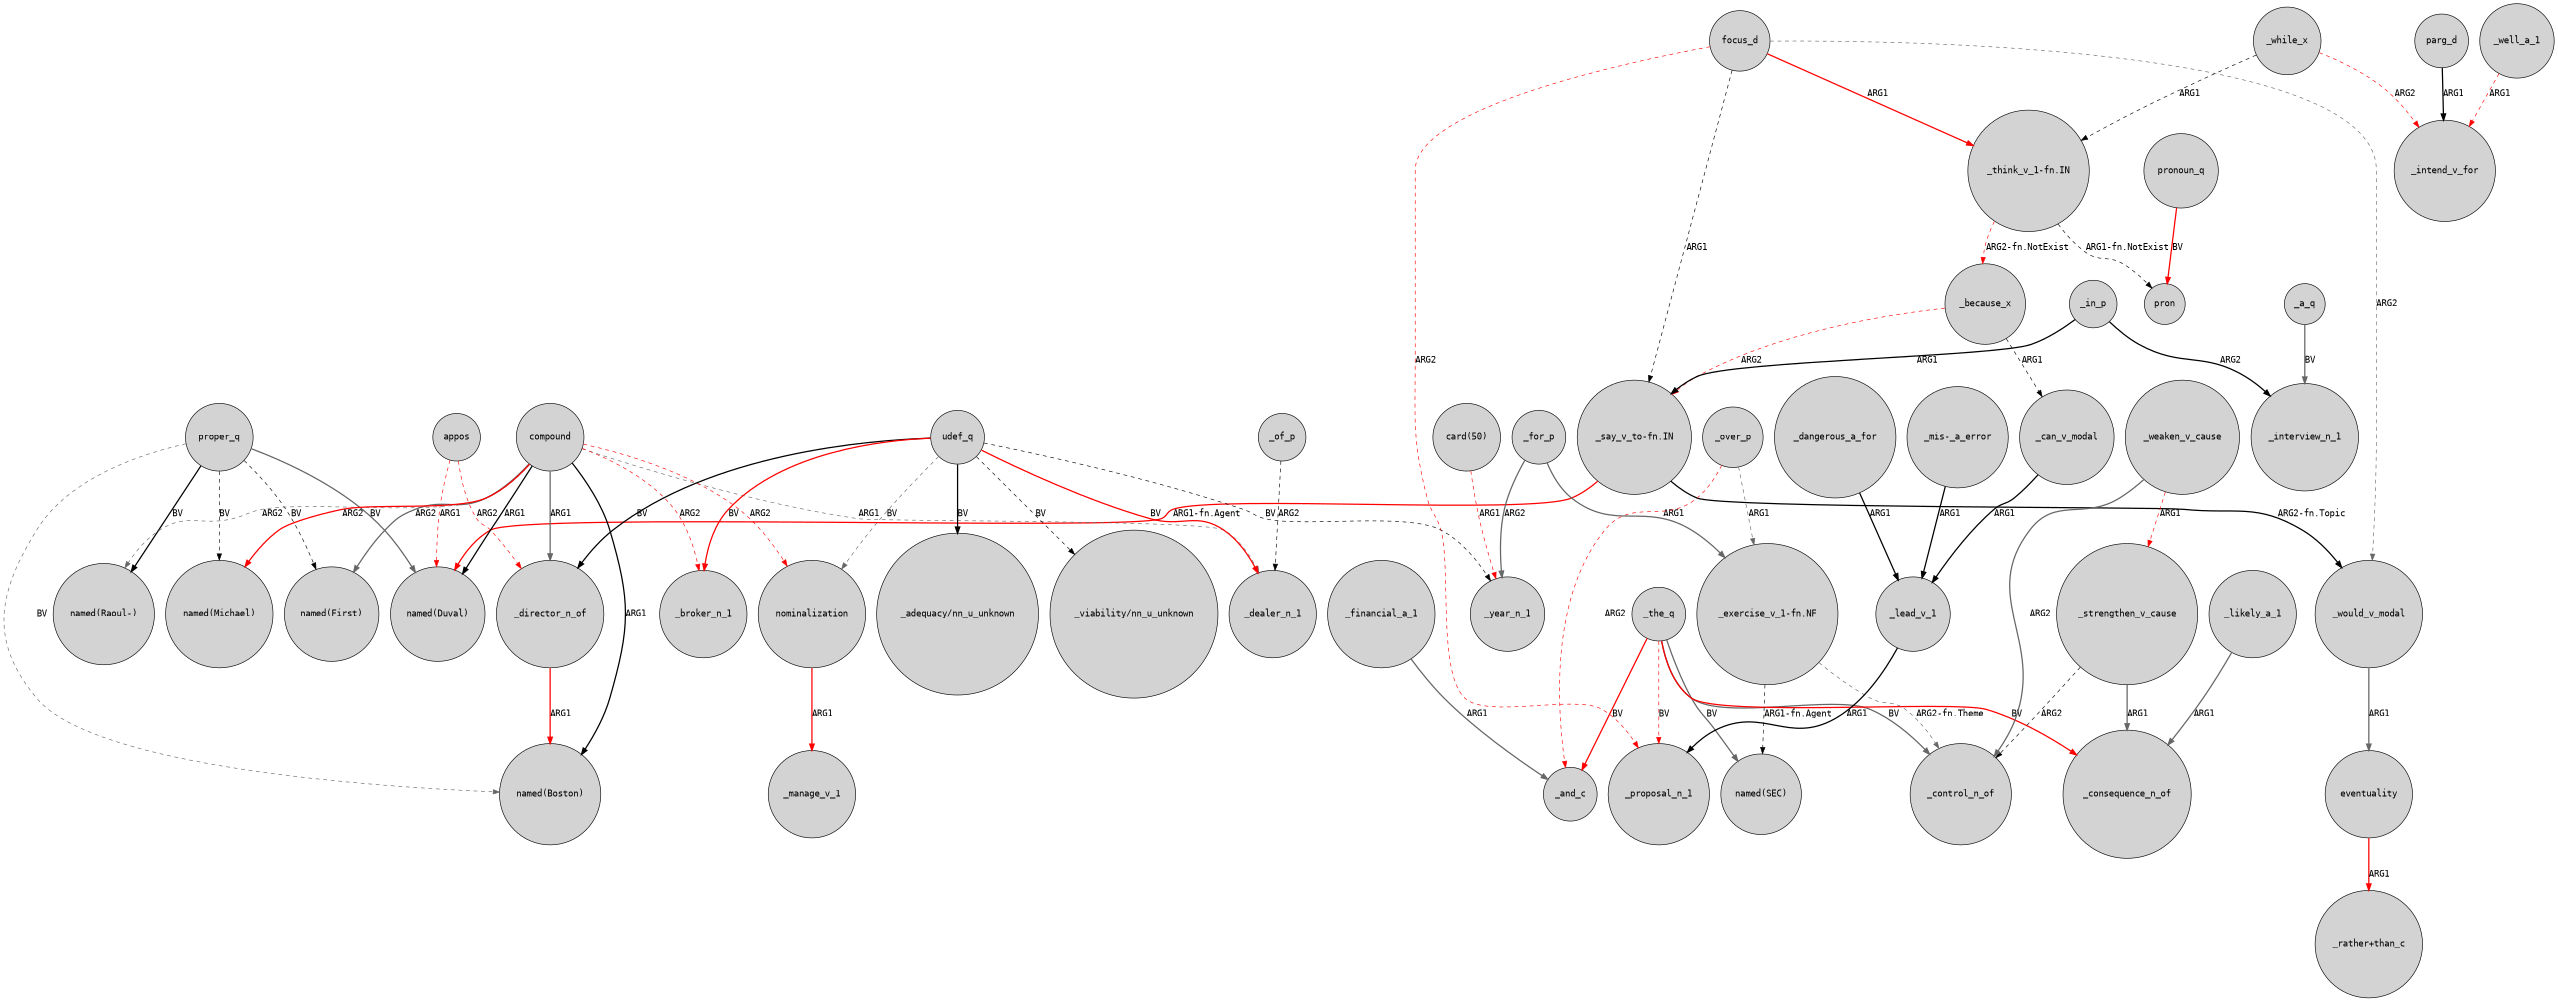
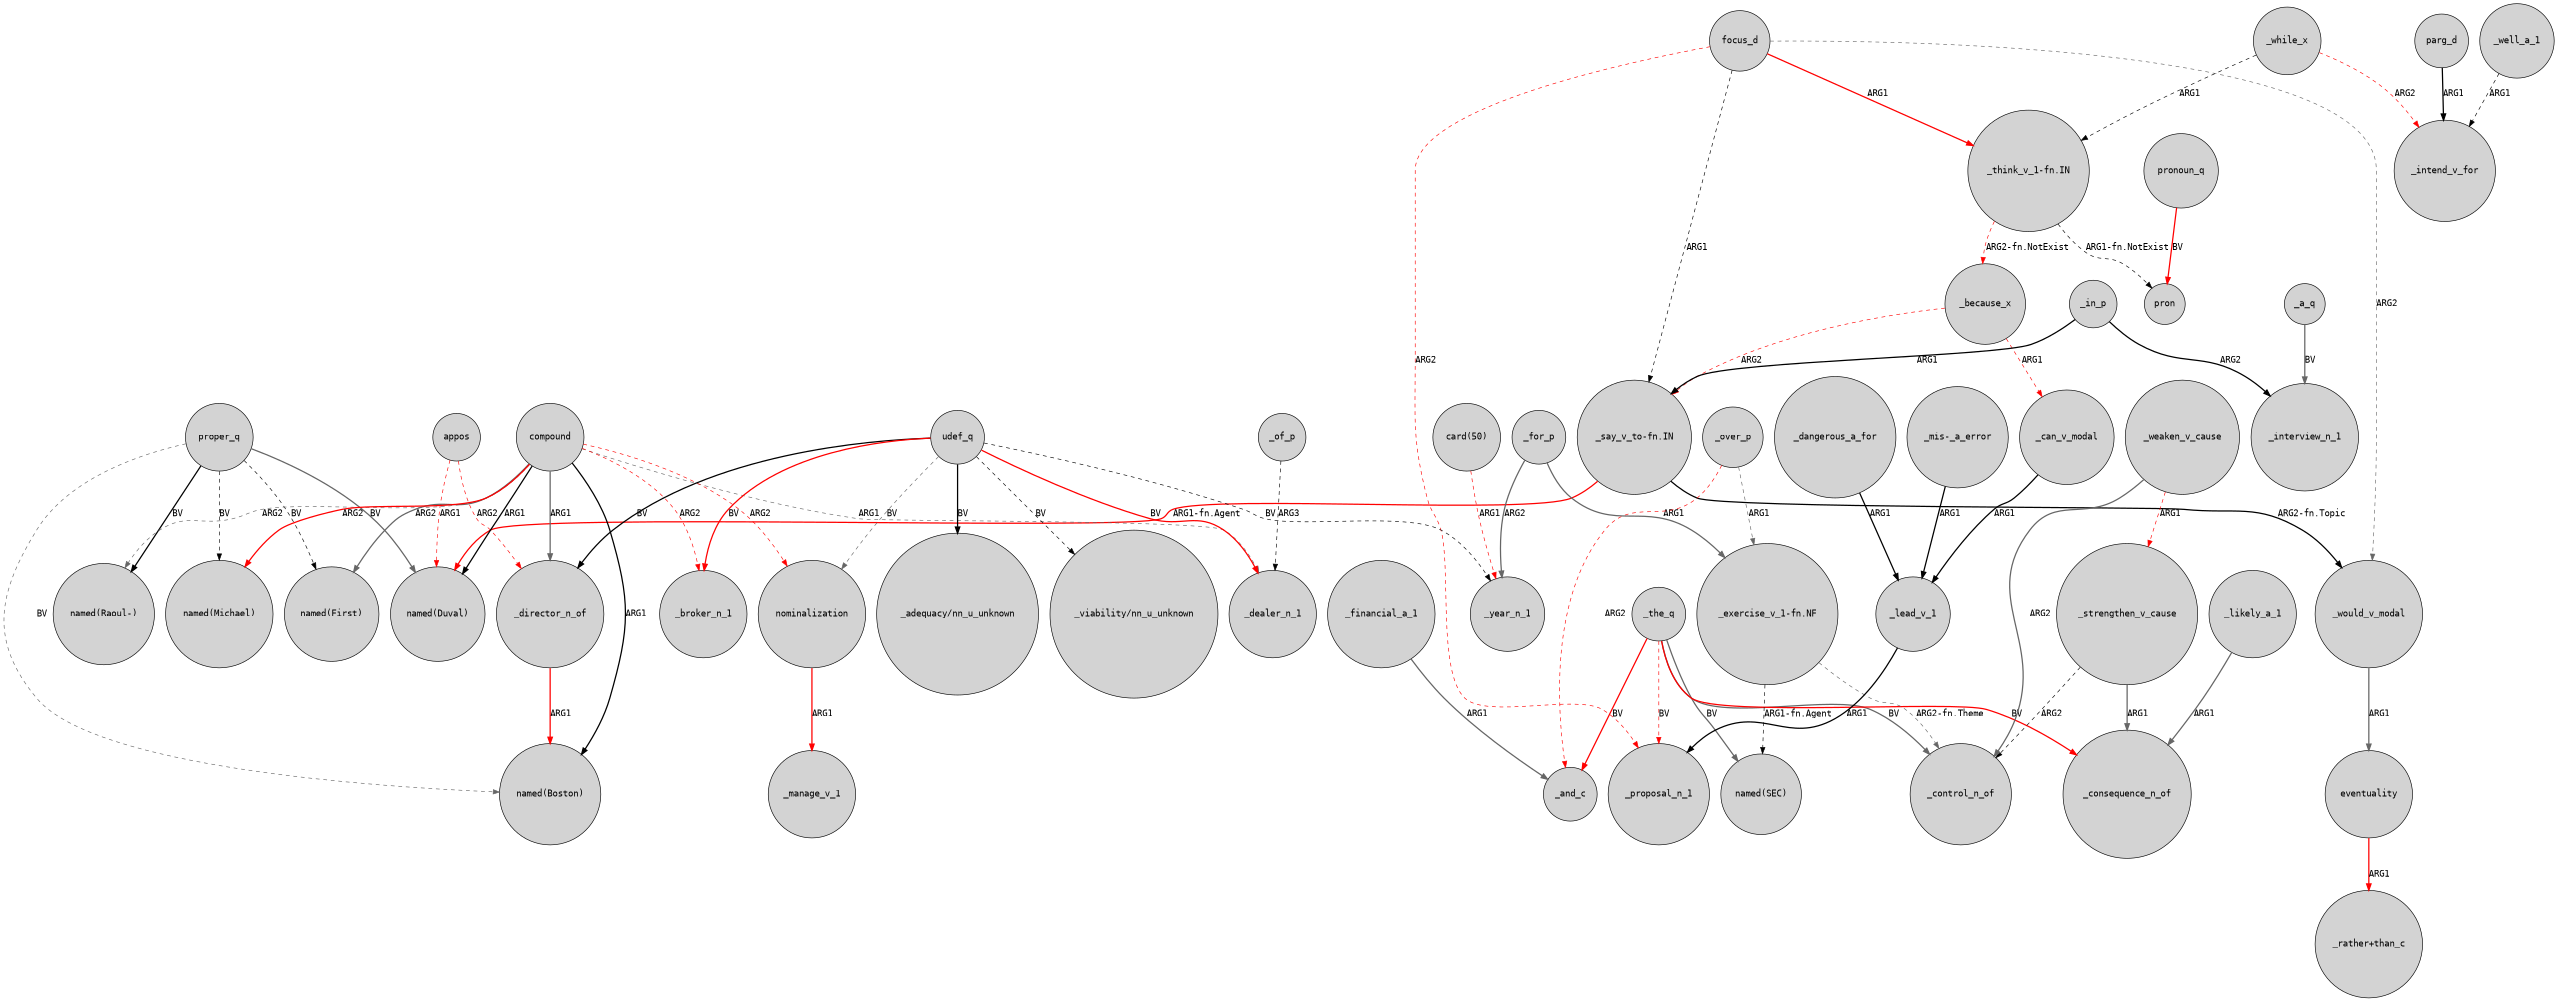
(2486, 97) -> (2486, 97)
(2023, 365) -> (2023, 365)
(1289, 514) -> (1289, 514)
